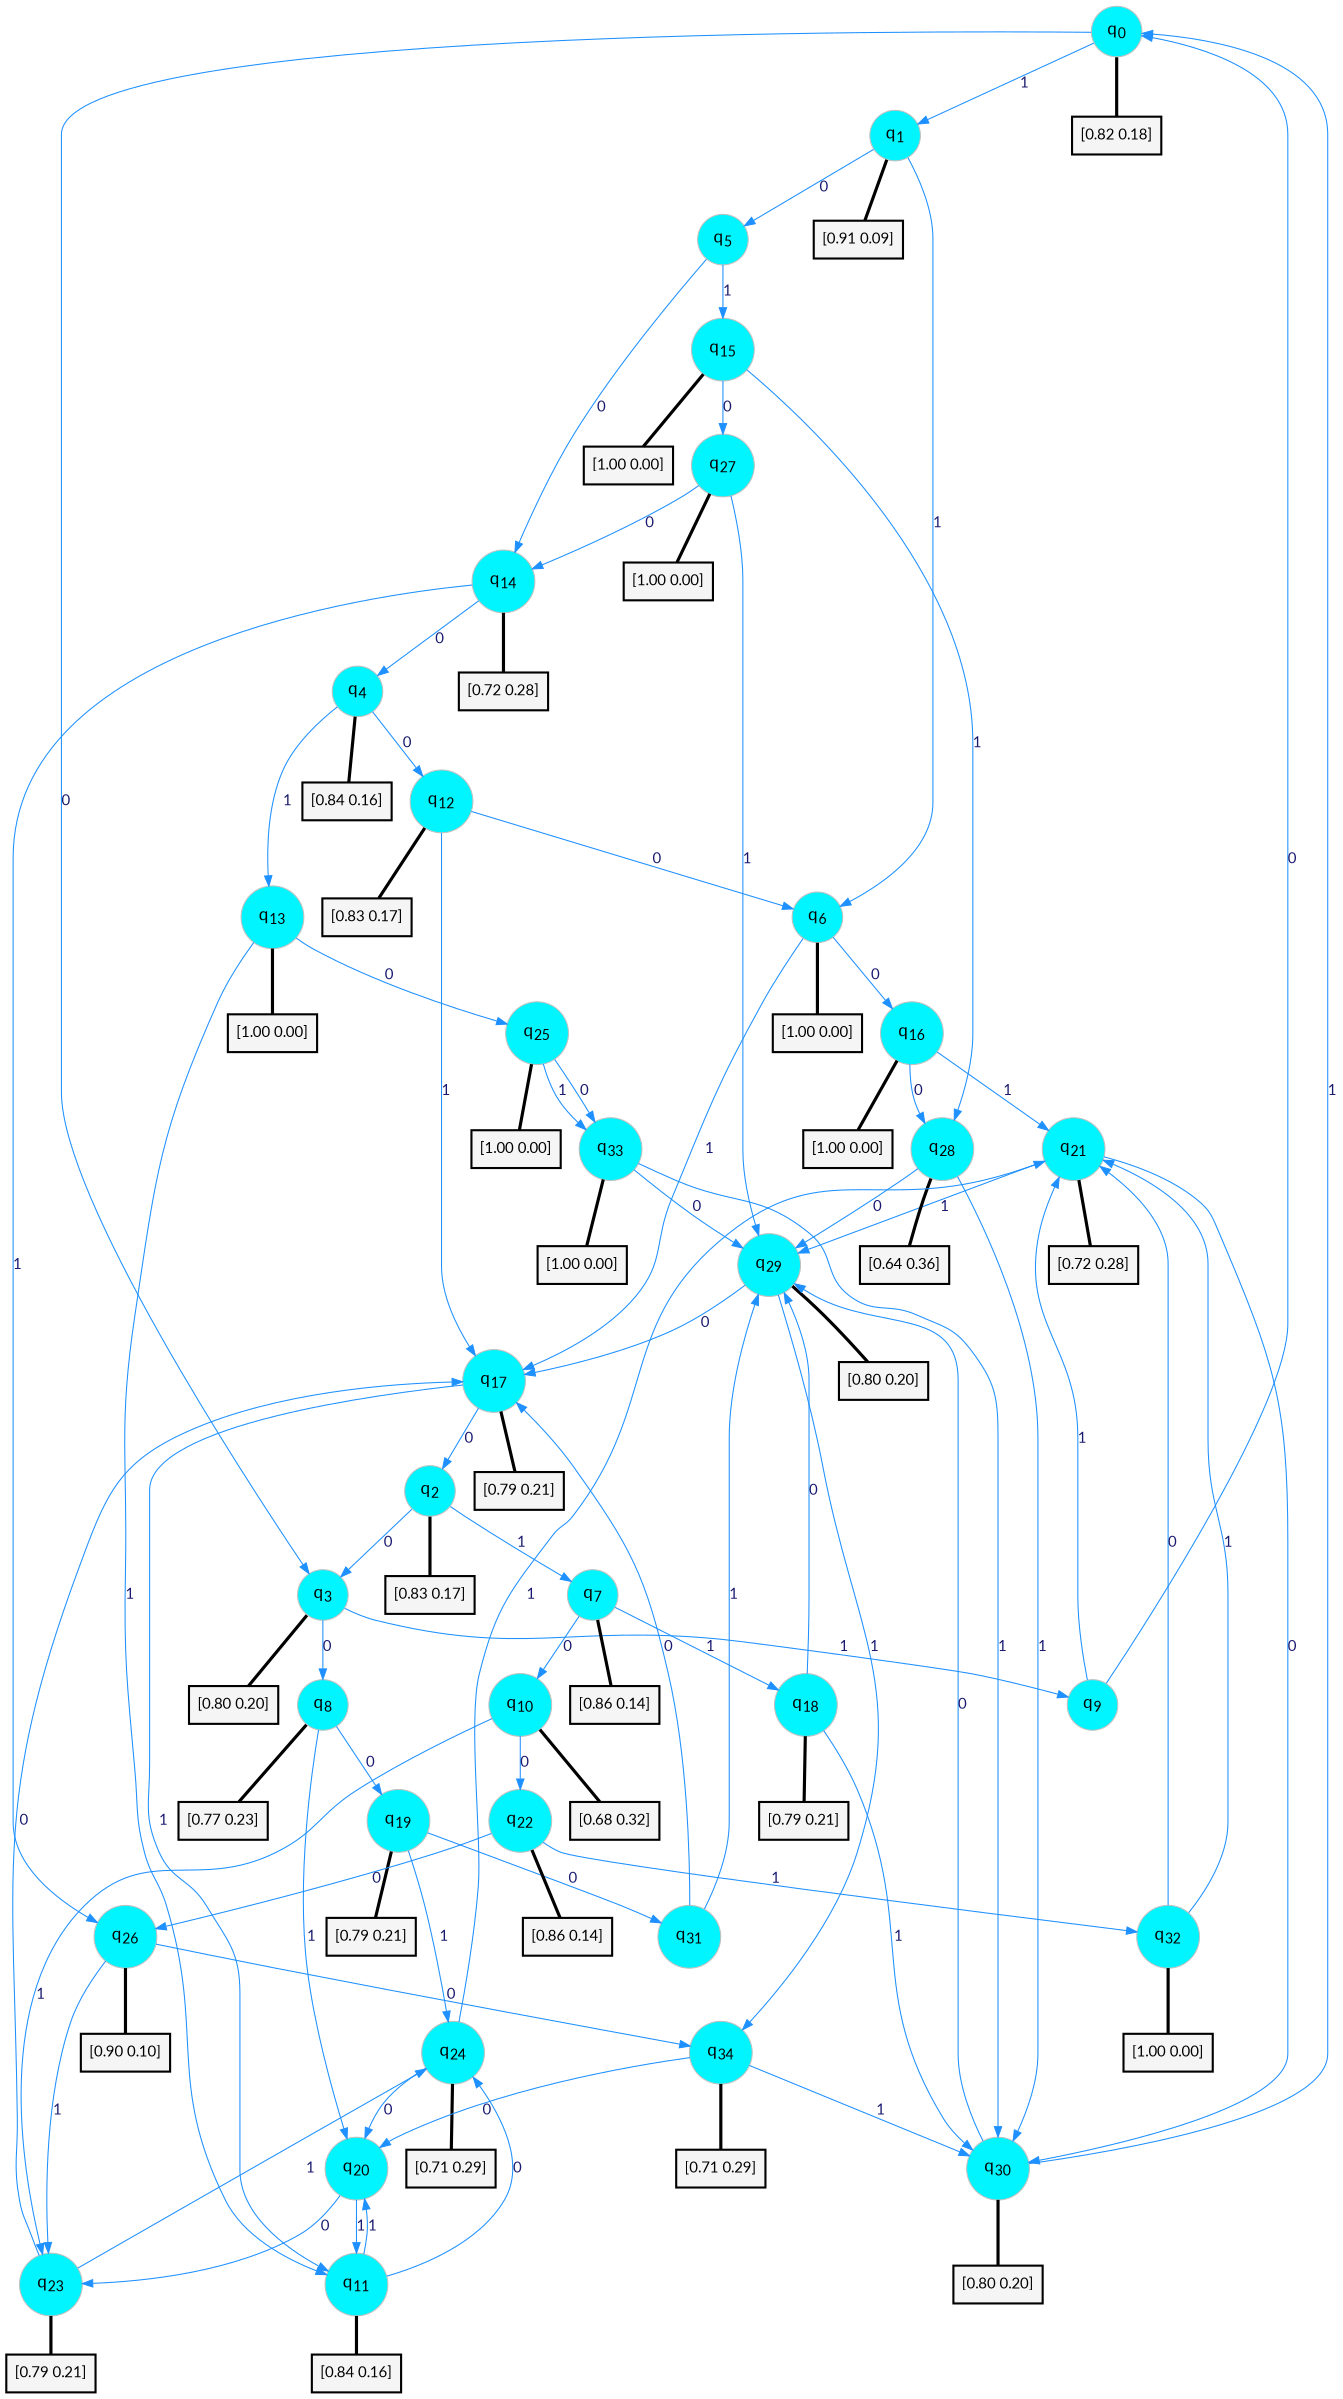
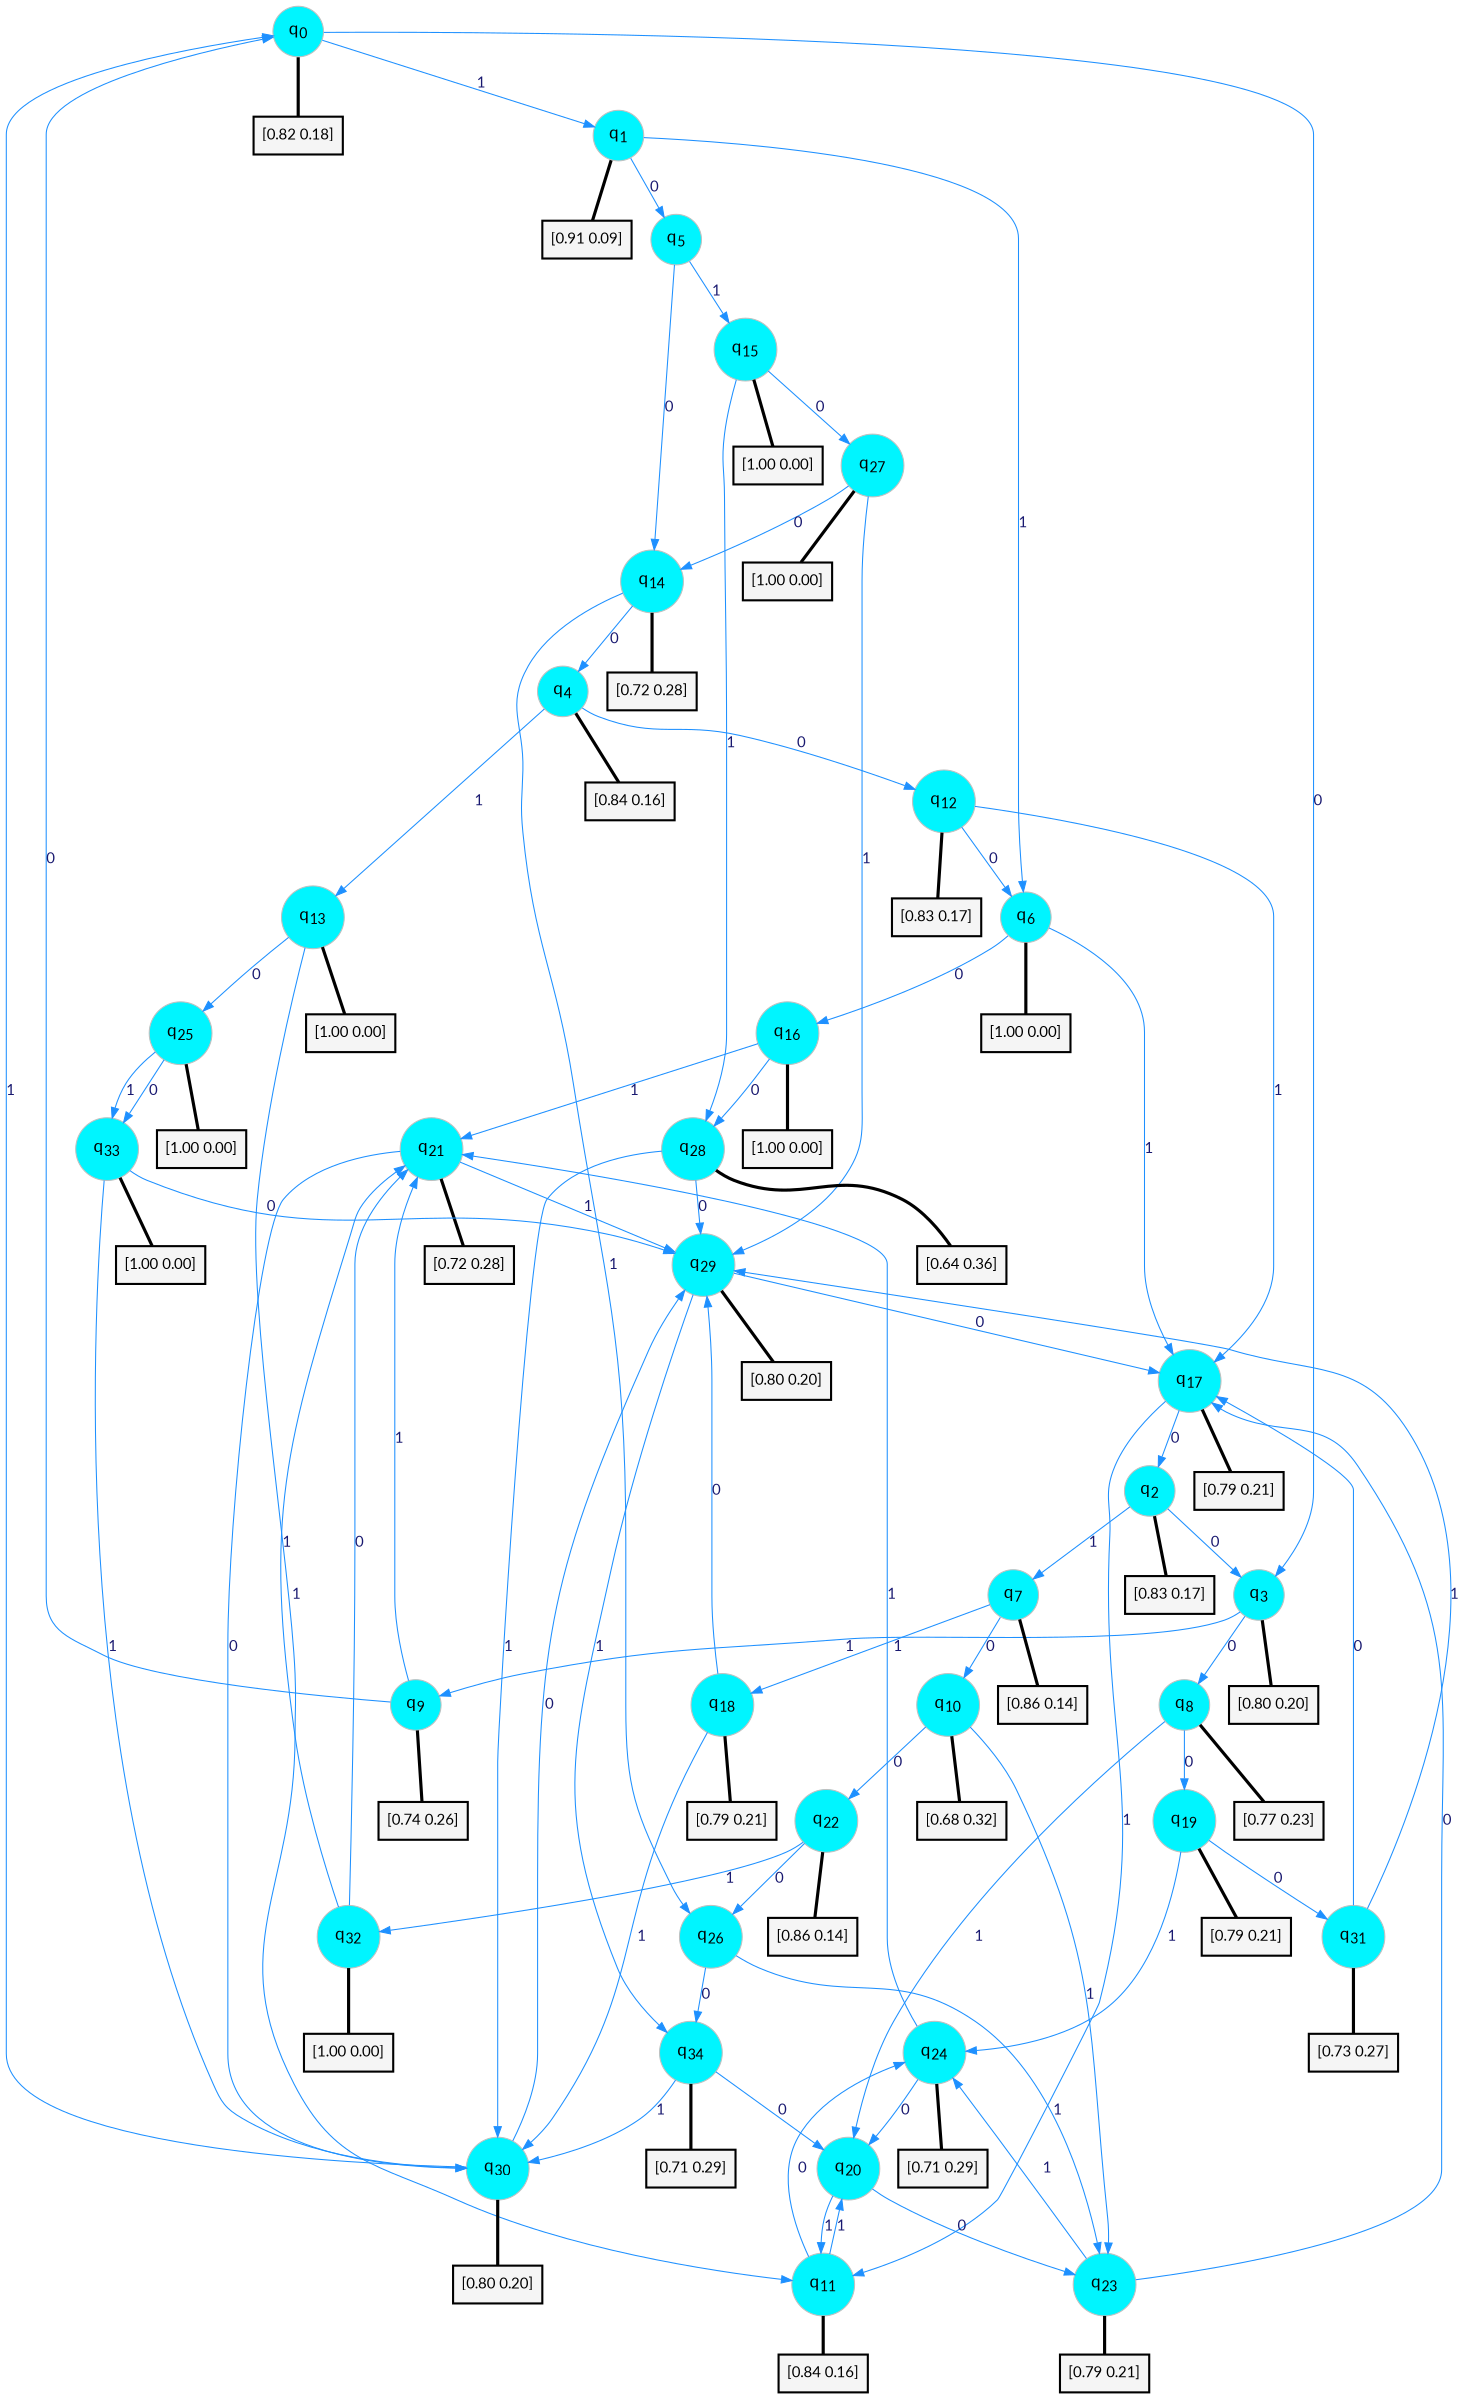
none -> (423, 1821)
(125, 2053) -> none
none -> (1353, 2053)
